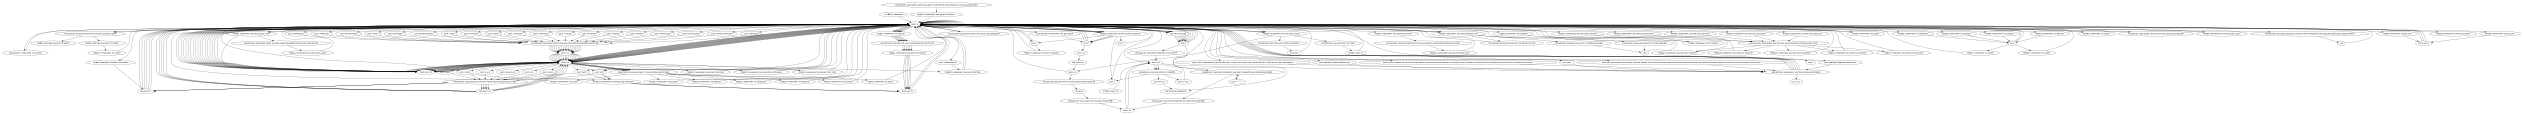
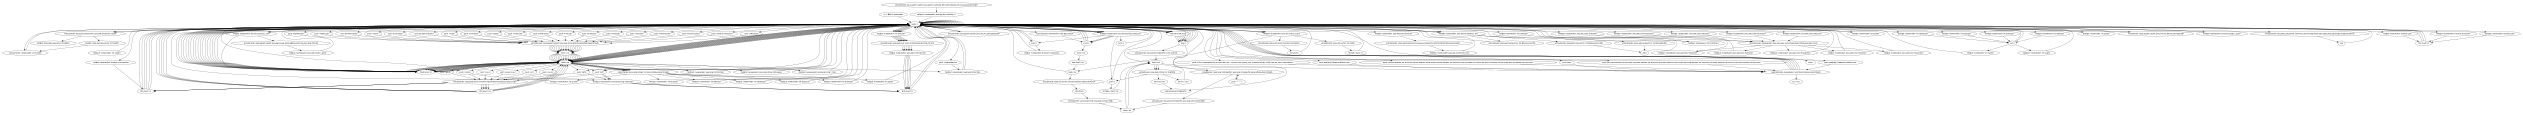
none -> (2438, 39)
(104, 48) -> (64, 48)
none -> (1111, 86)
